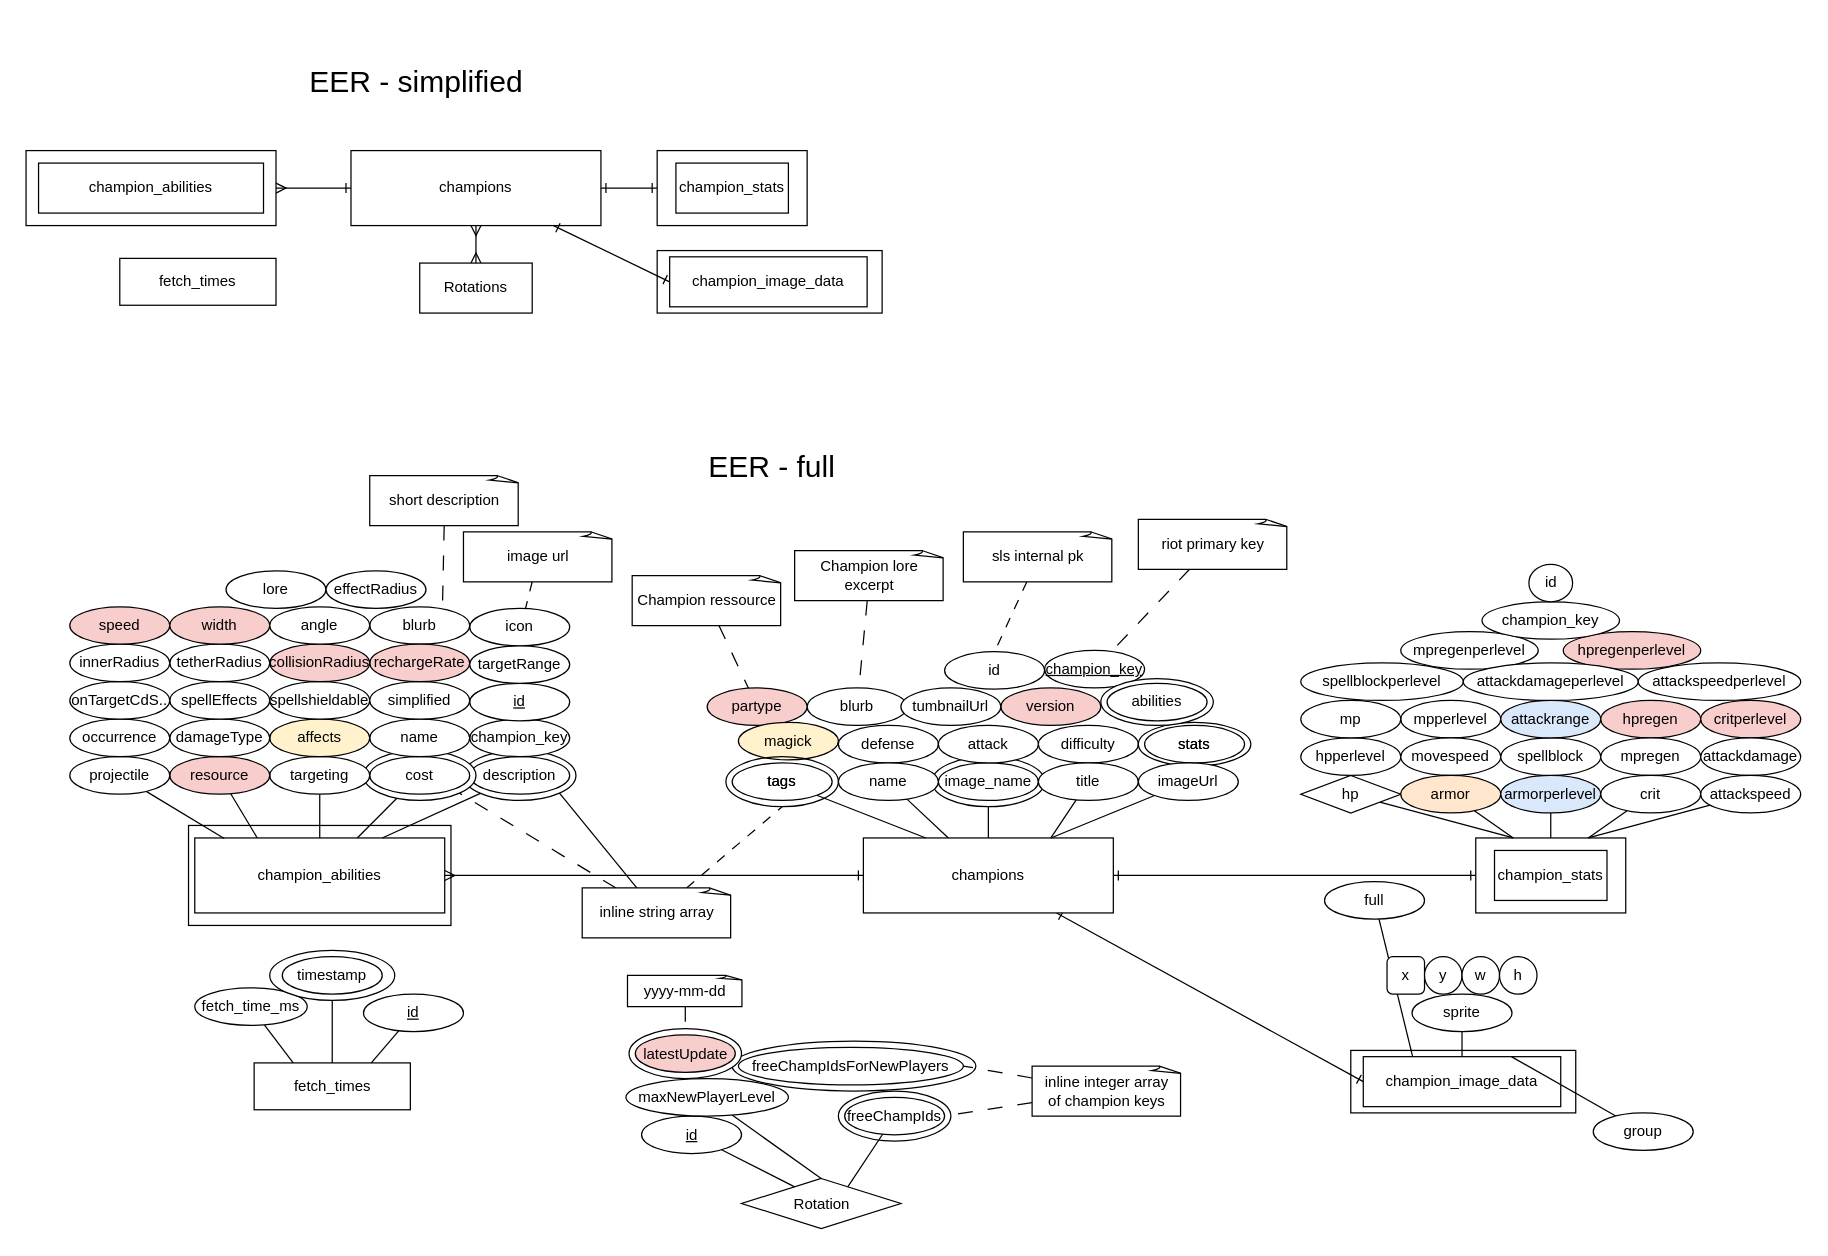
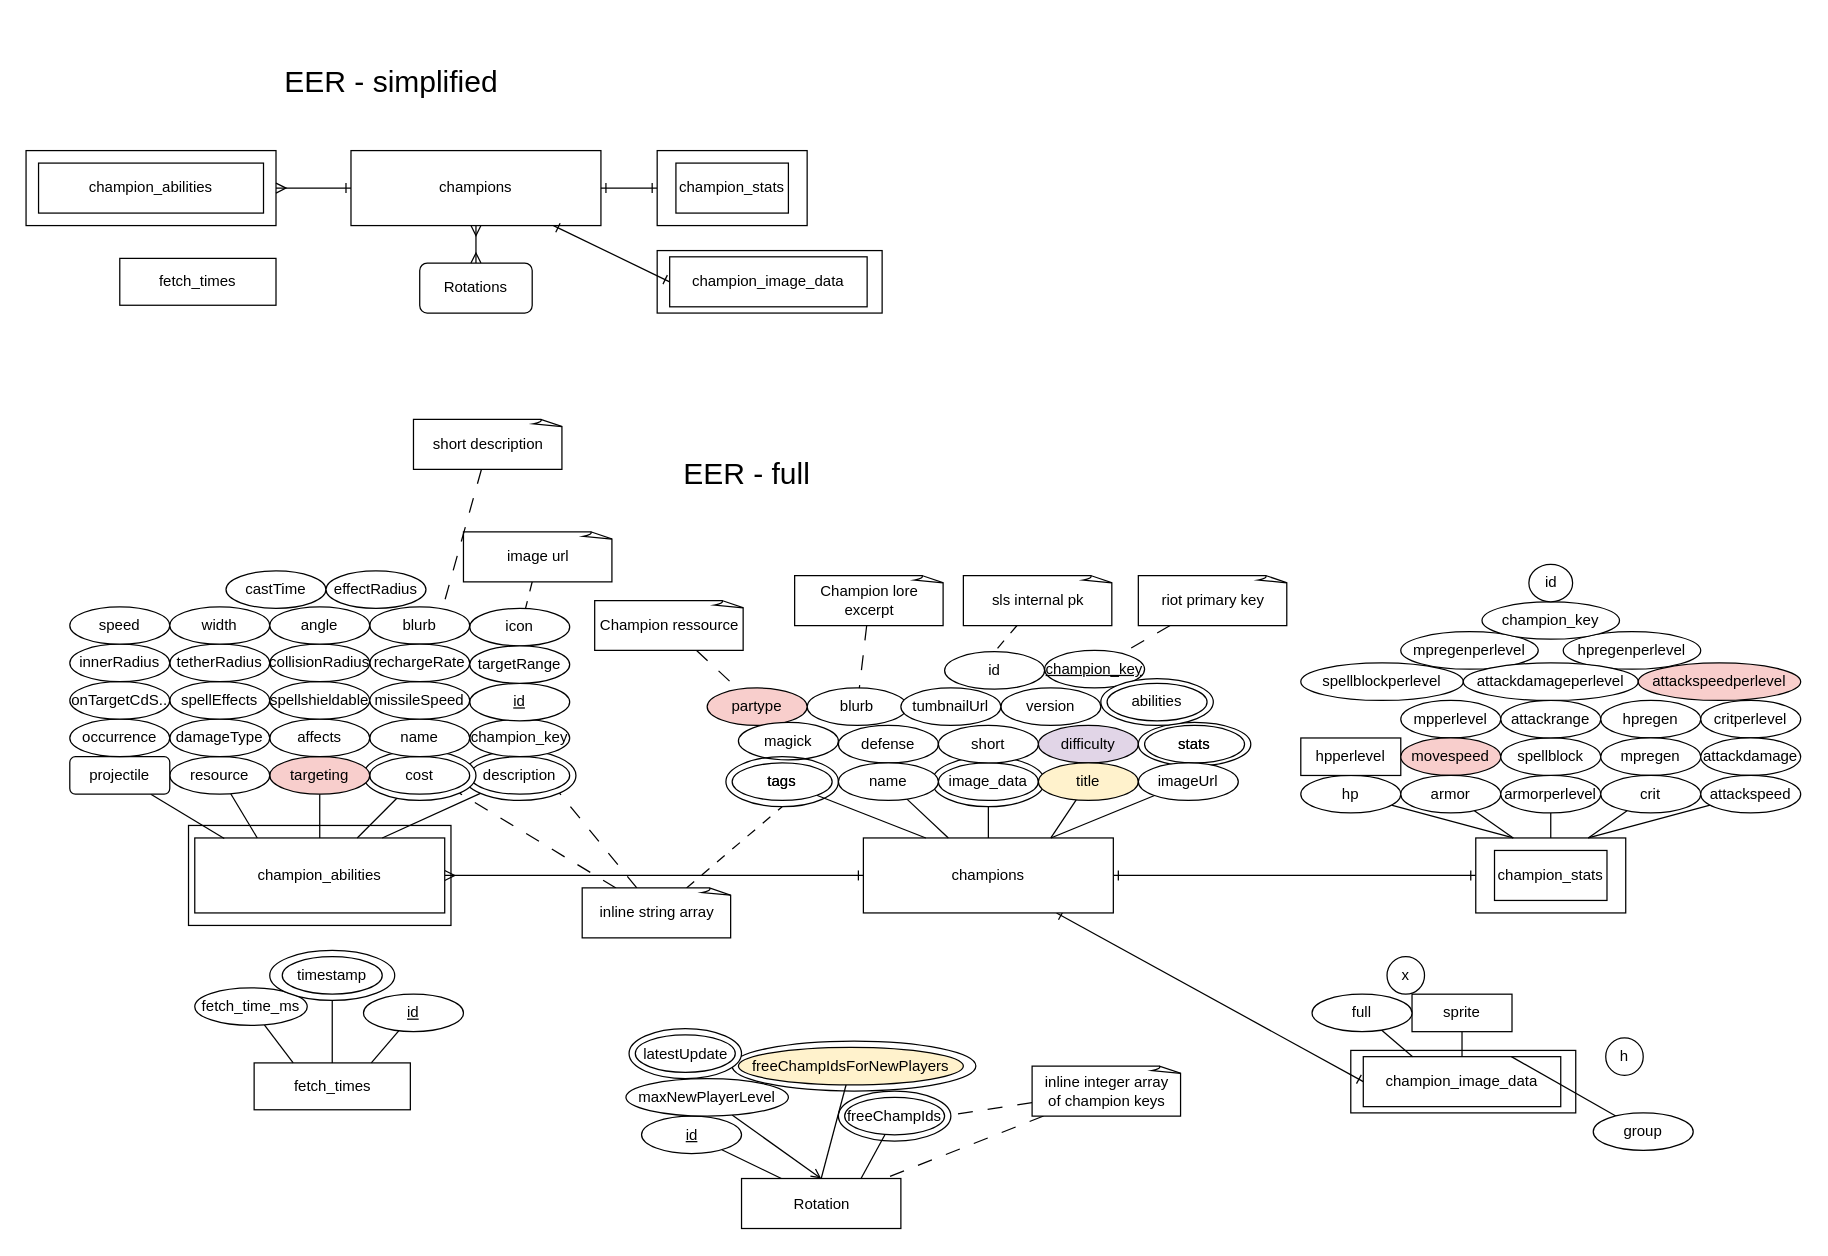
(416, 83) -> (391, 83)
(476, 288) -> (476, 288)
(772, 468) -> (747, 474)
(444, 501) -> (488, 444)
(1213, 544) -> (1213, 601)
(1038, 557) -> (1038, 601)
(869, 576) -> (869, 601)
(276, 589) -> (276, 589)
(707, 601) -> (669, 626)
(119, 626) -> (119, 626)
(219, 626) -> (219, 626)
(1632, 651) -> (1632, 651)
(319, 663) -> (319, 663)
(419, 663) -> (419, 663)
(1719, 682) -> (1719, 682)
(419, 701) -> (419, 701)
(1051, 707) -> (1051, 707)
(1351, 719) -> none
(1551, 719) -> (1551, 719)
(1651, 719) -> (1651, 719)
(1751, 719) -> (1751, 719)
(319, 738) -> (319, 738)
(788, 741) -> (788, 741)
(988, 744) -> (988, 744)
(1088, 744) -> (1088, 744)
(1351, 757) -> (1351, 757)
(1451, 757) -> (1451, 757)
(119, 776) -> (119, 776)
(219, 776) -> (219, 776)
(319, 776) -> (319, 776)
(988, 782) -> (988, 782)
(1088, 782) -> (1088, 782)
(1351, 794) -> (1351, 794)
(1451, 794) -> (1451, 794)
(1551, 794) -> (1551, 794)
(584, 824) -> (584, 824)
(1374, 901) -> (1362, 1013)
(1406, 976) -> (1406, 976)
(1443, 976) -> none
(1481, 976) -> none
(1518, 976) -> (1624, 1057)
(685, 991) -> none
(1462, 1013) -> (1462, 1013)
(685, 1015) -> none
(685, 1054) -> (685, 1054)
(851, 1066) -> (851, 1066)
(1024, 1077) -> (895, 1175)
none -> (834, 1130)
(817, 1176) -> (815, 1175)
(821, 1204) -> (821, 1204)
